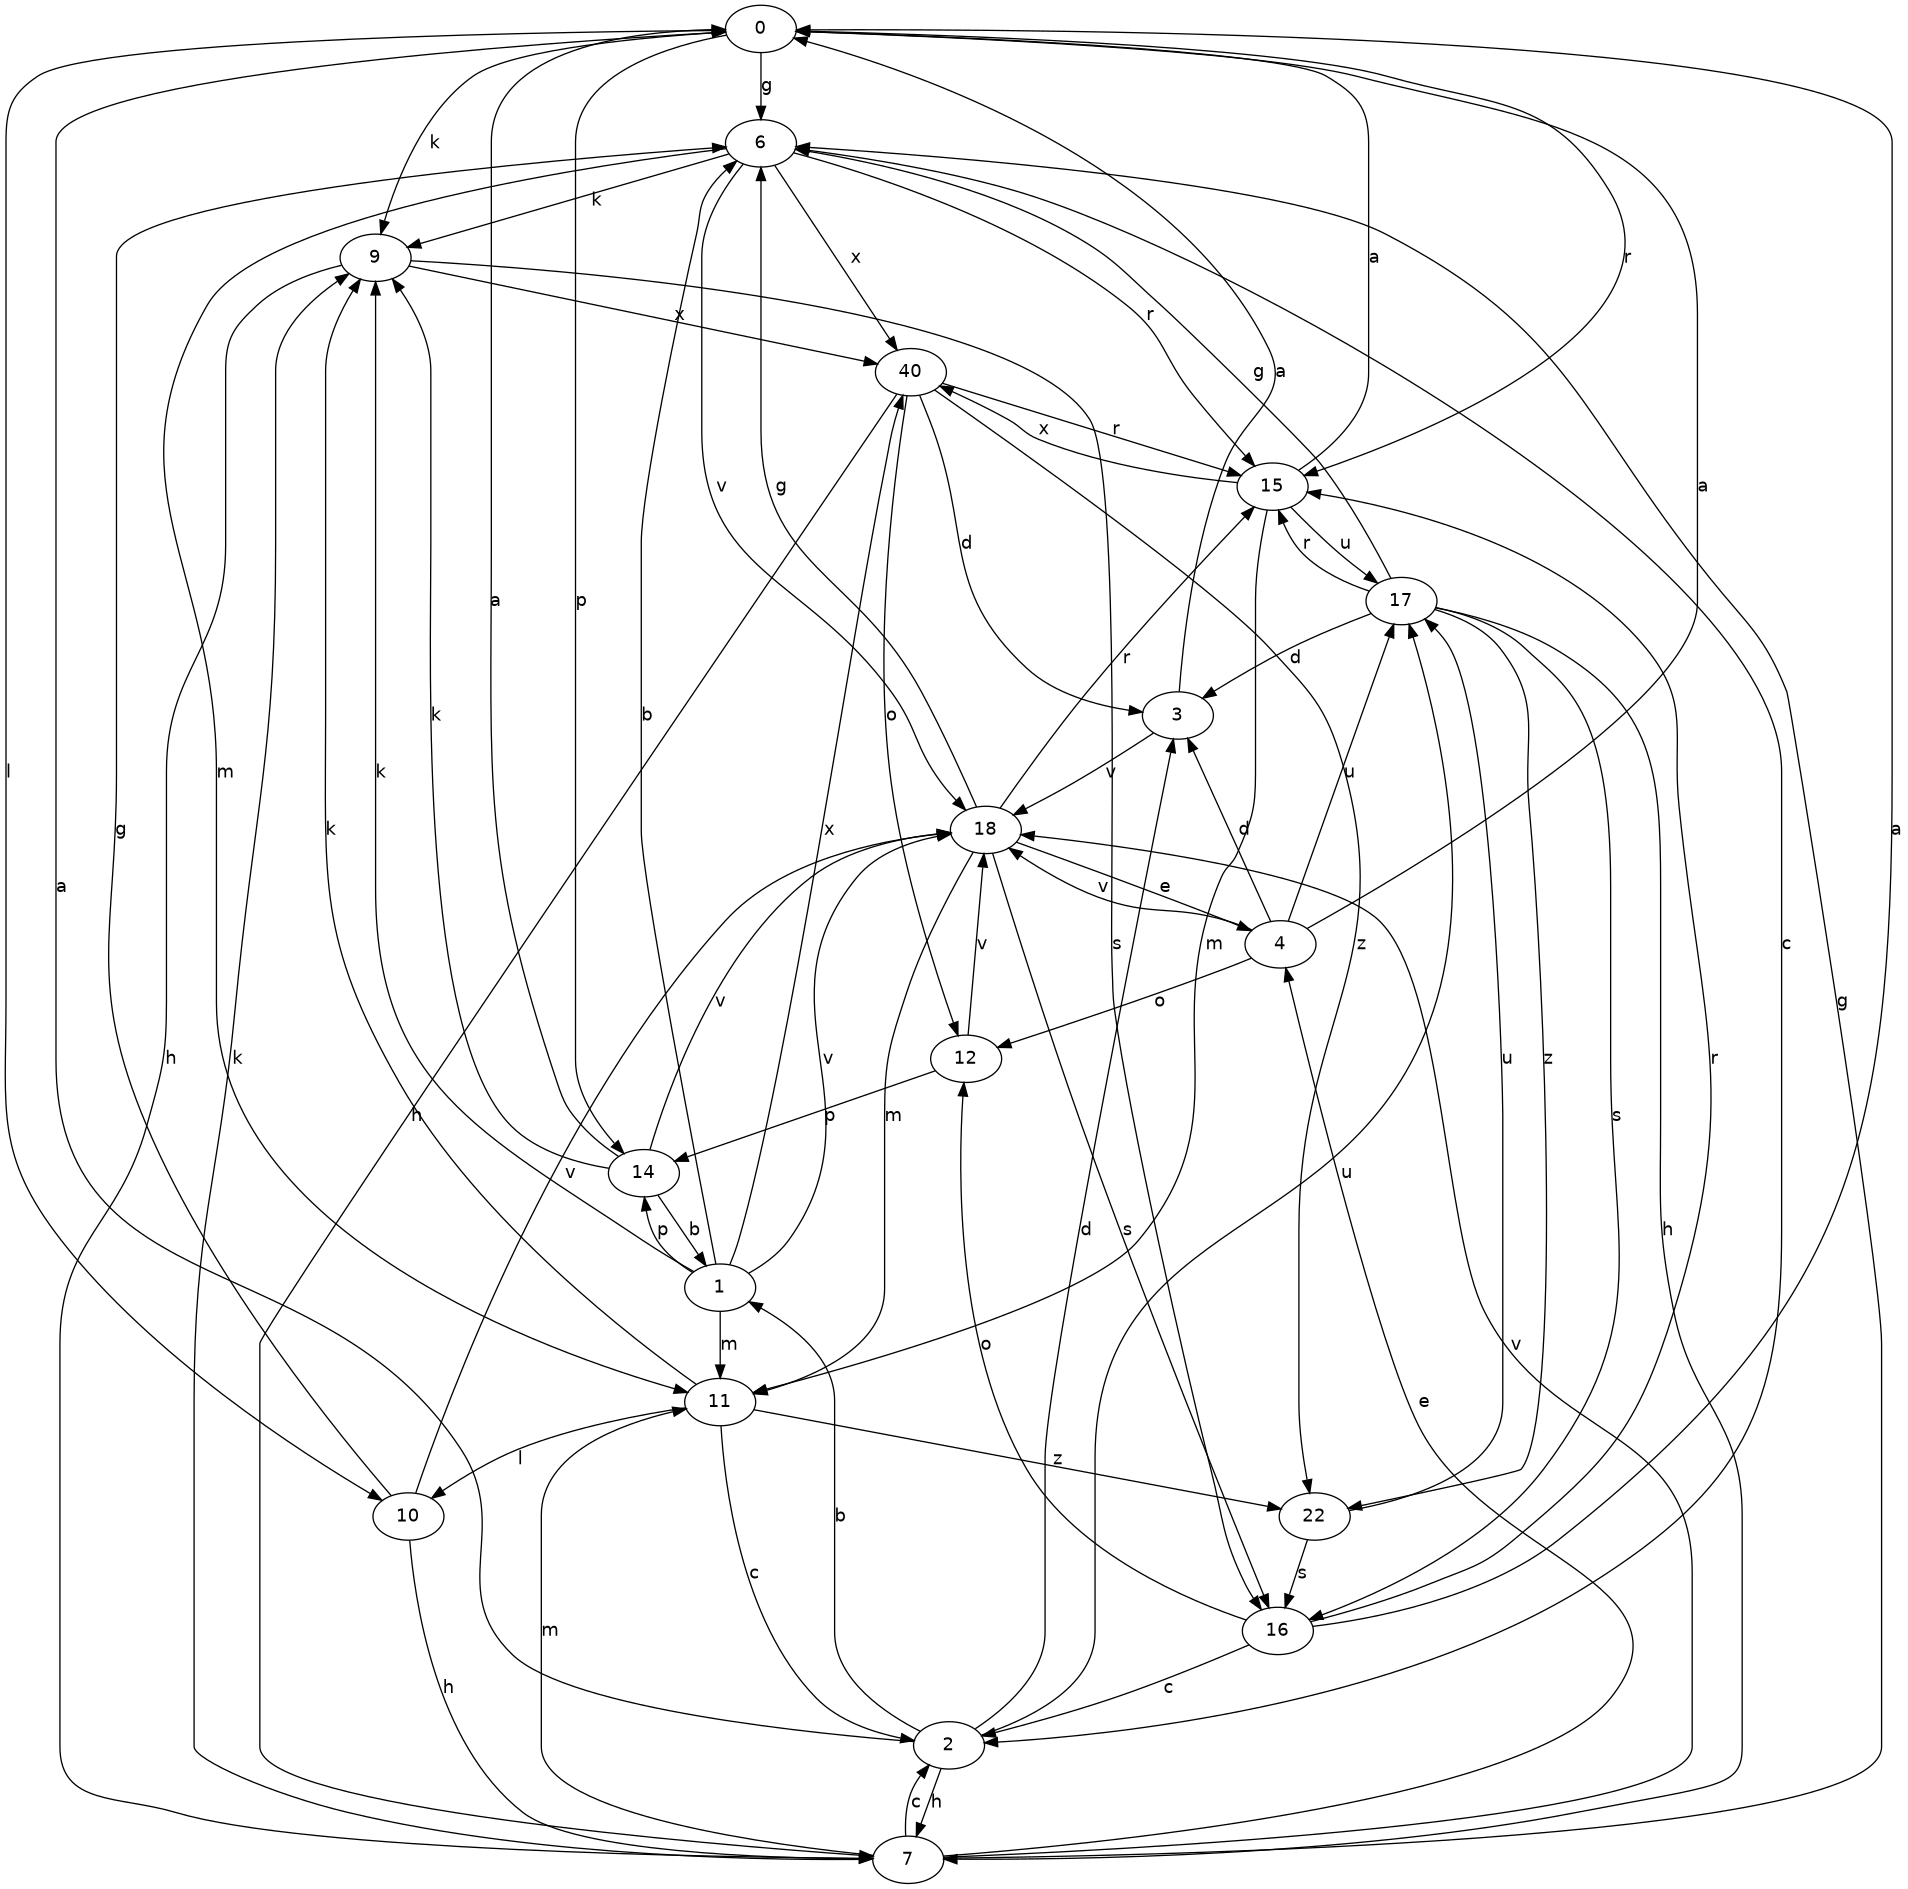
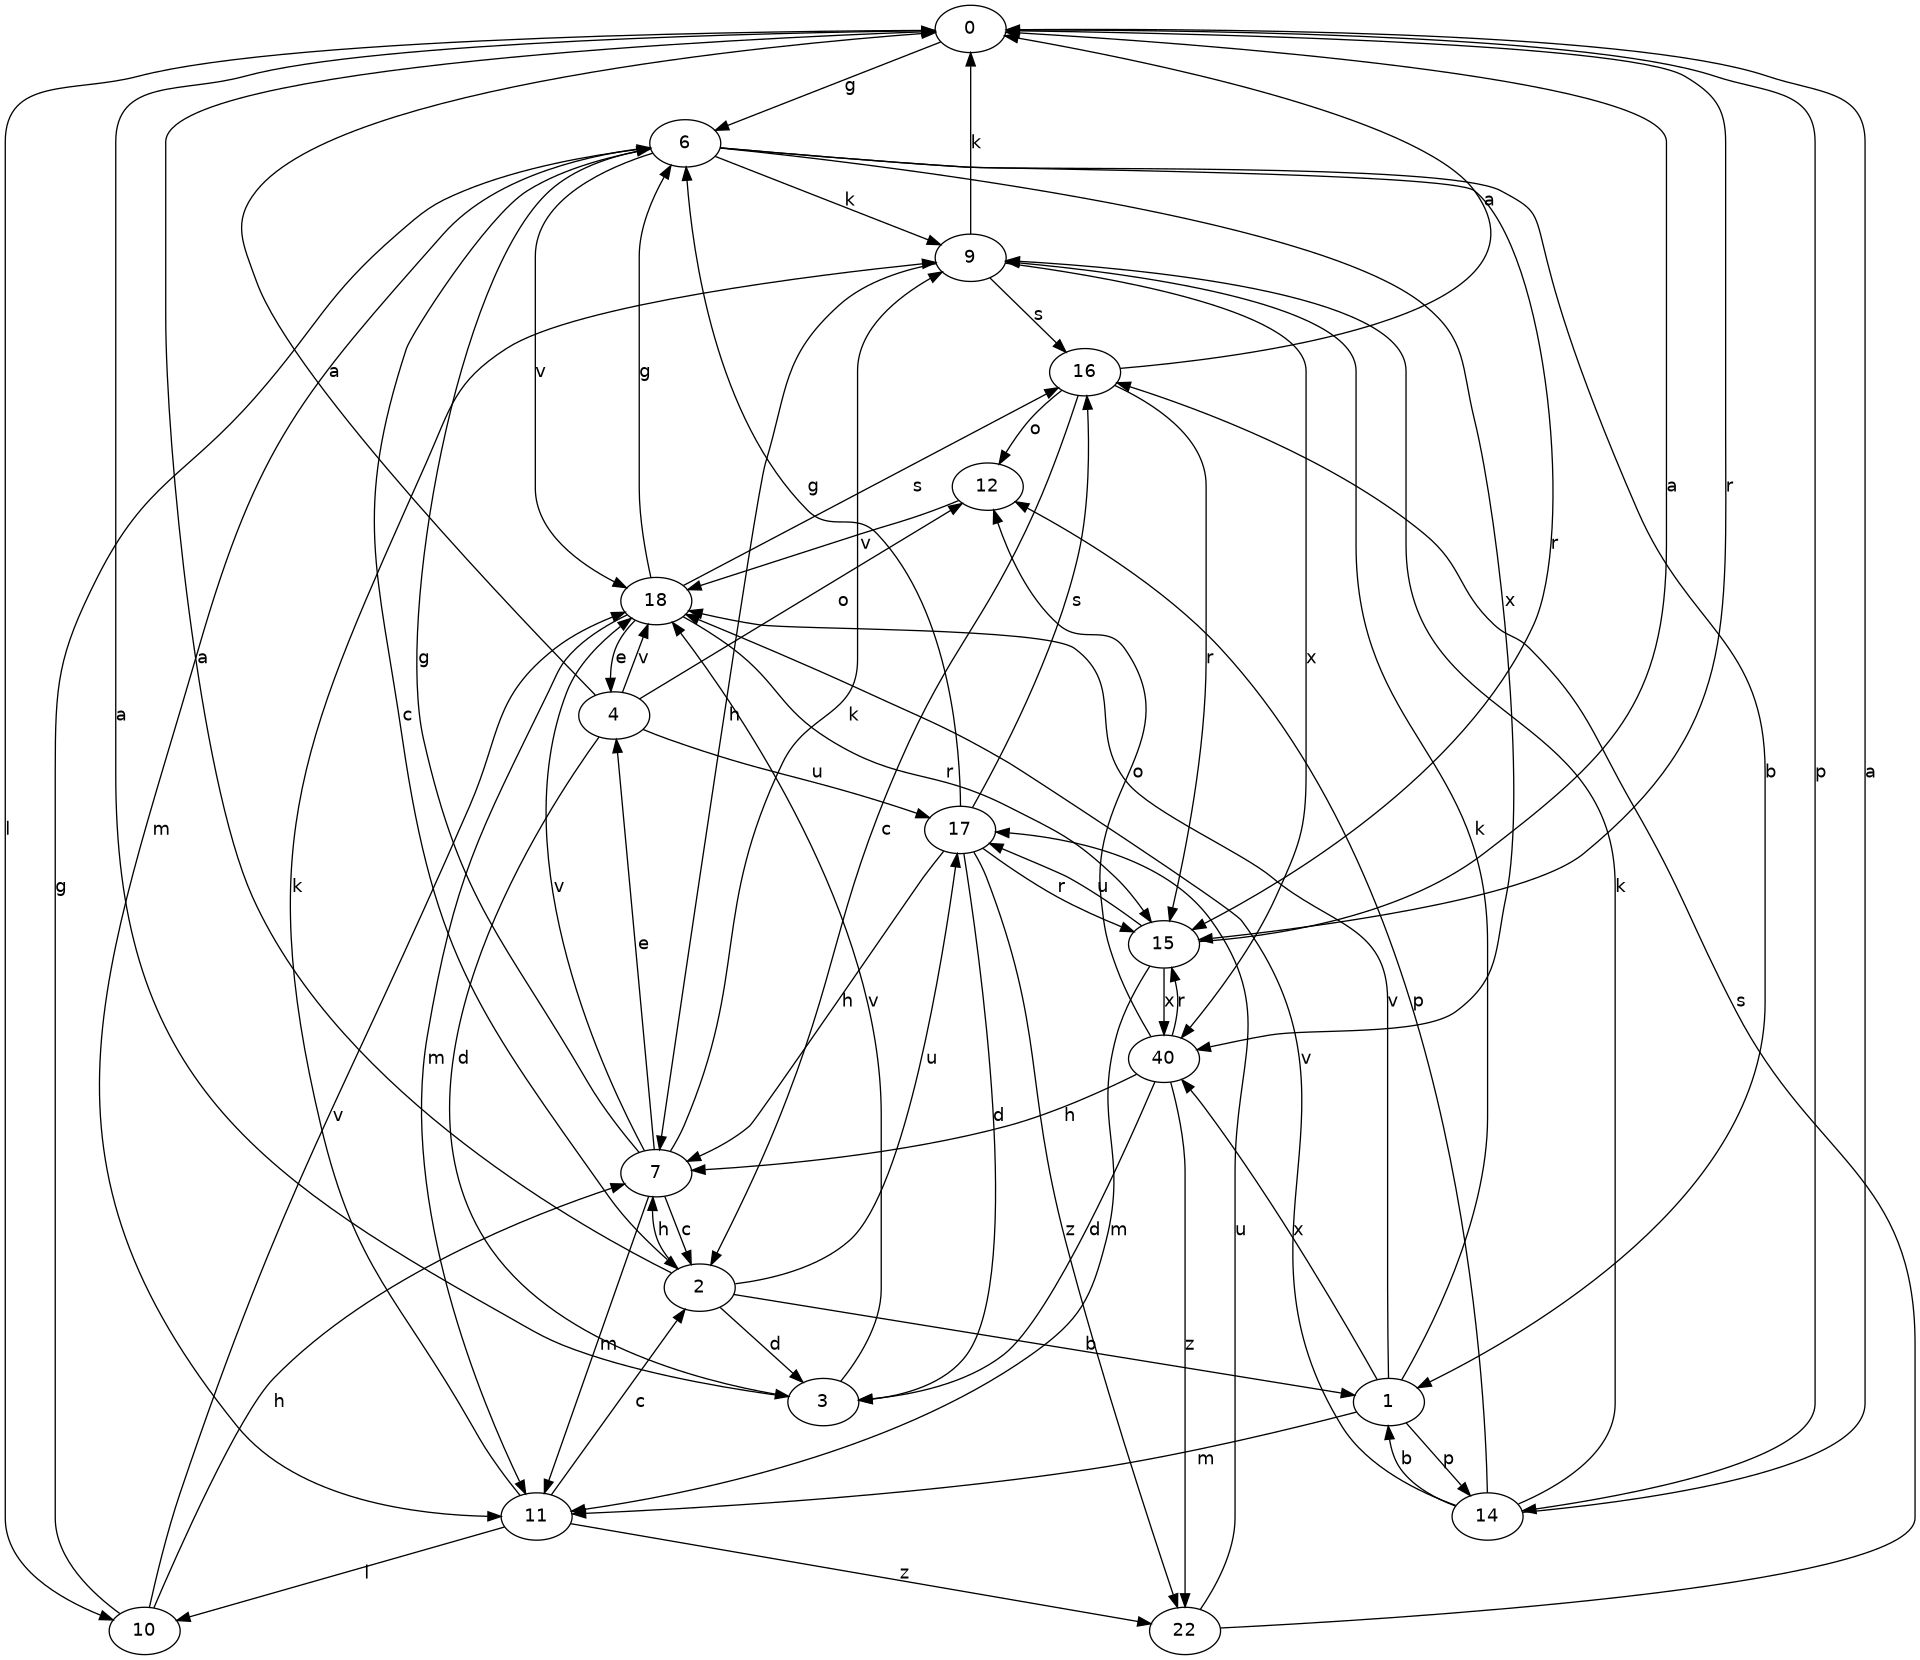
(513, 60) -> (971, 150)
(641, 713) -> (1622, 473)
(811, 1114) -> (1385, 933)
